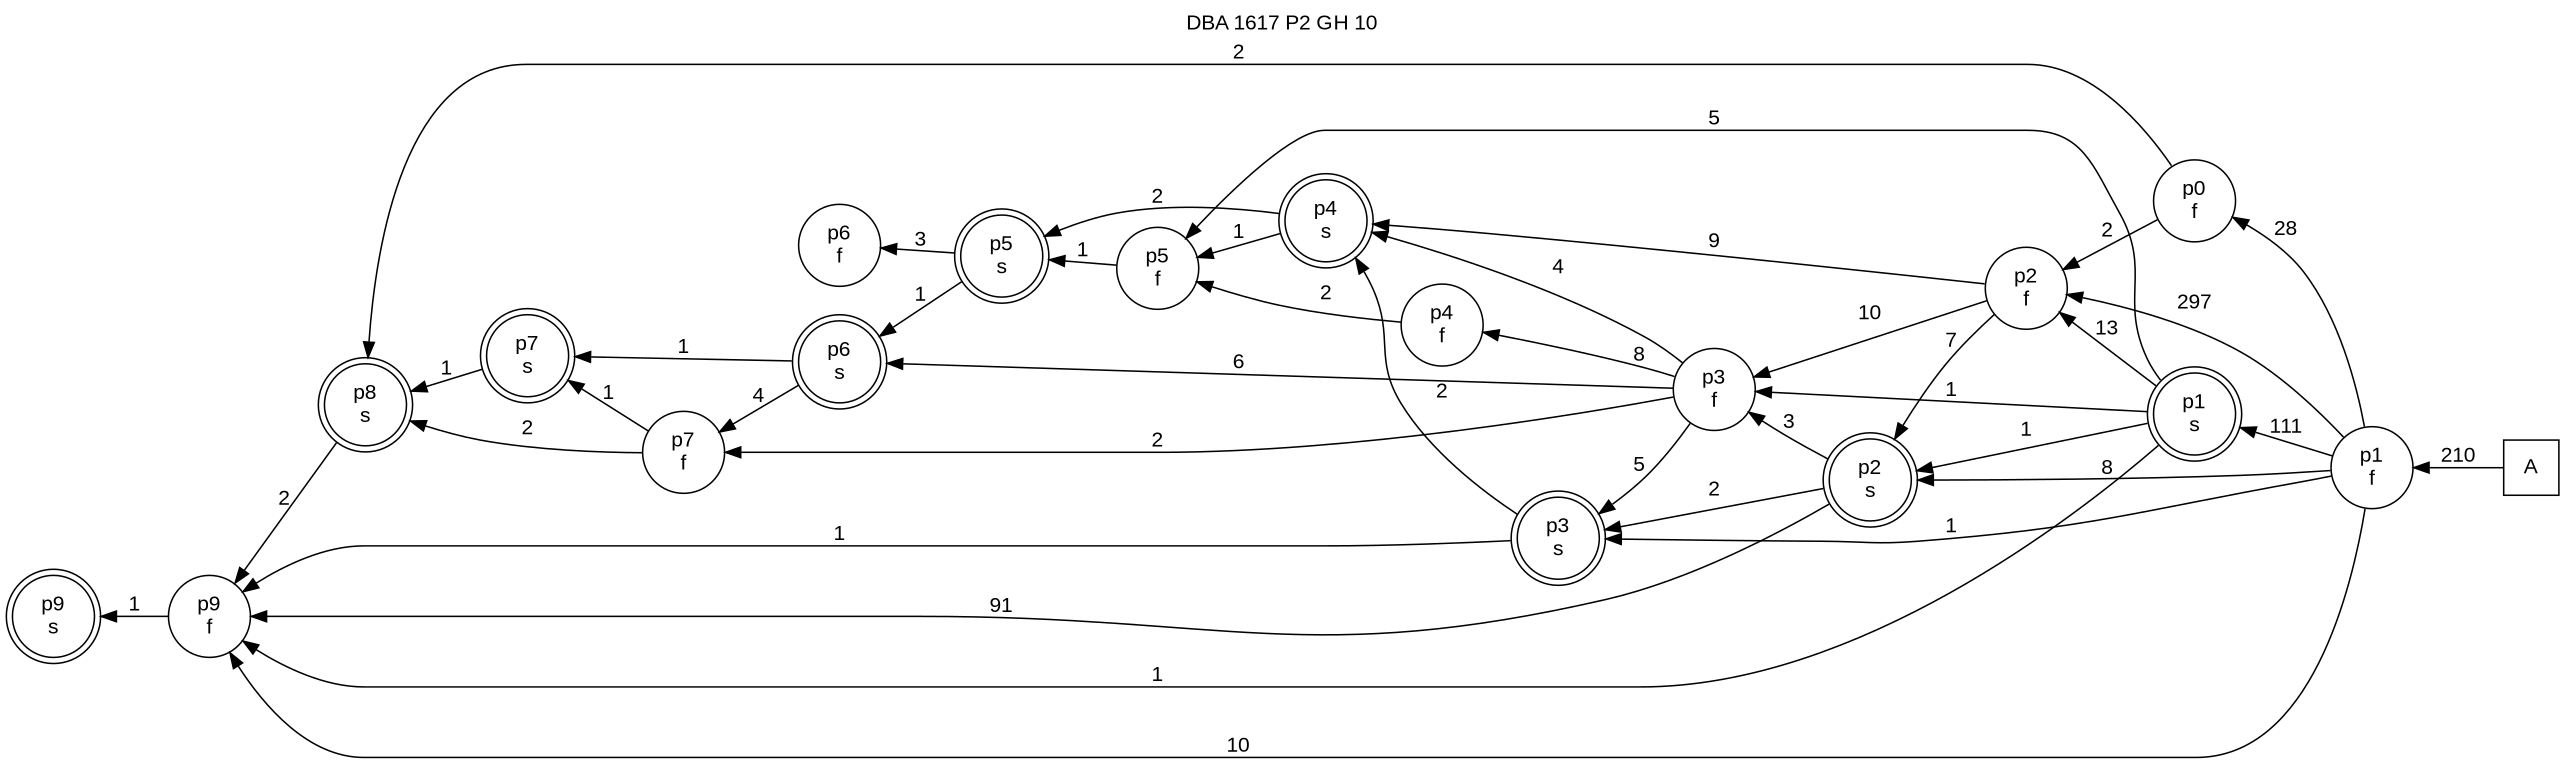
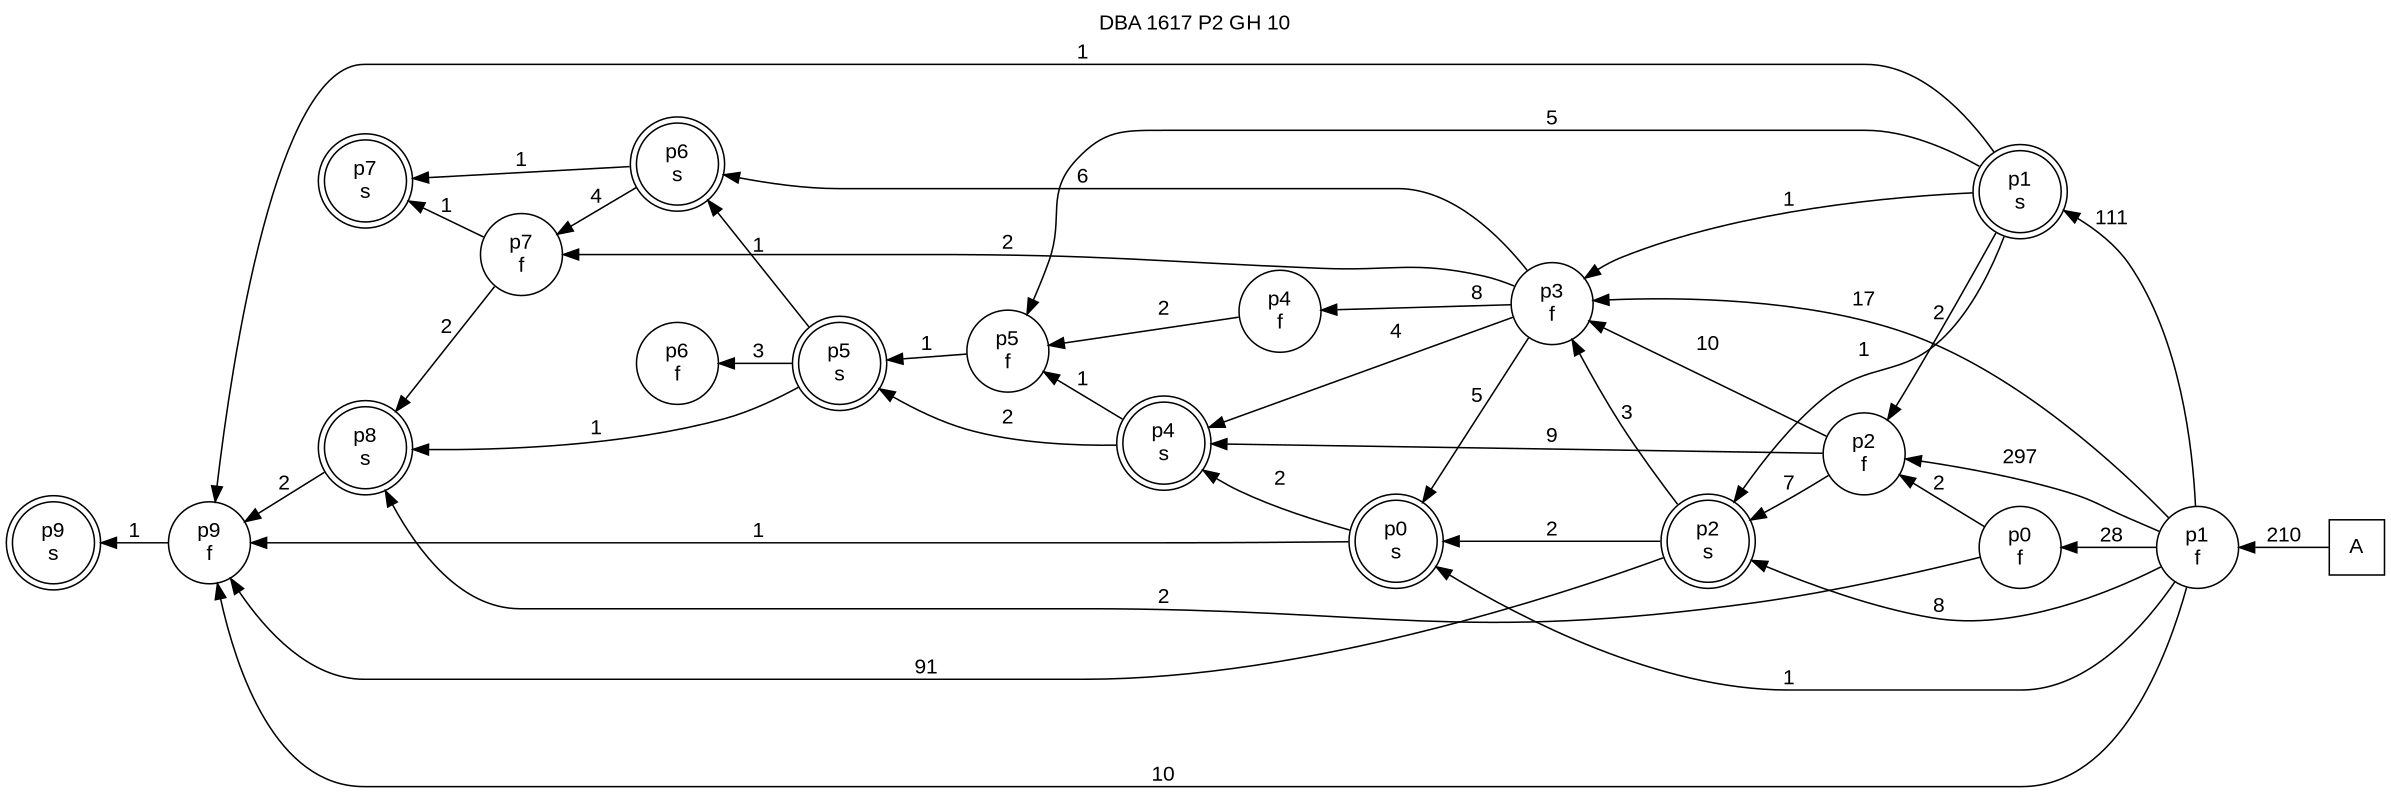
(2107, 329) -> (1939, 314)
none -> (1917, 337)
(454, 378) -> (618, 439)
(1558, 538) -> (1396, 541)
